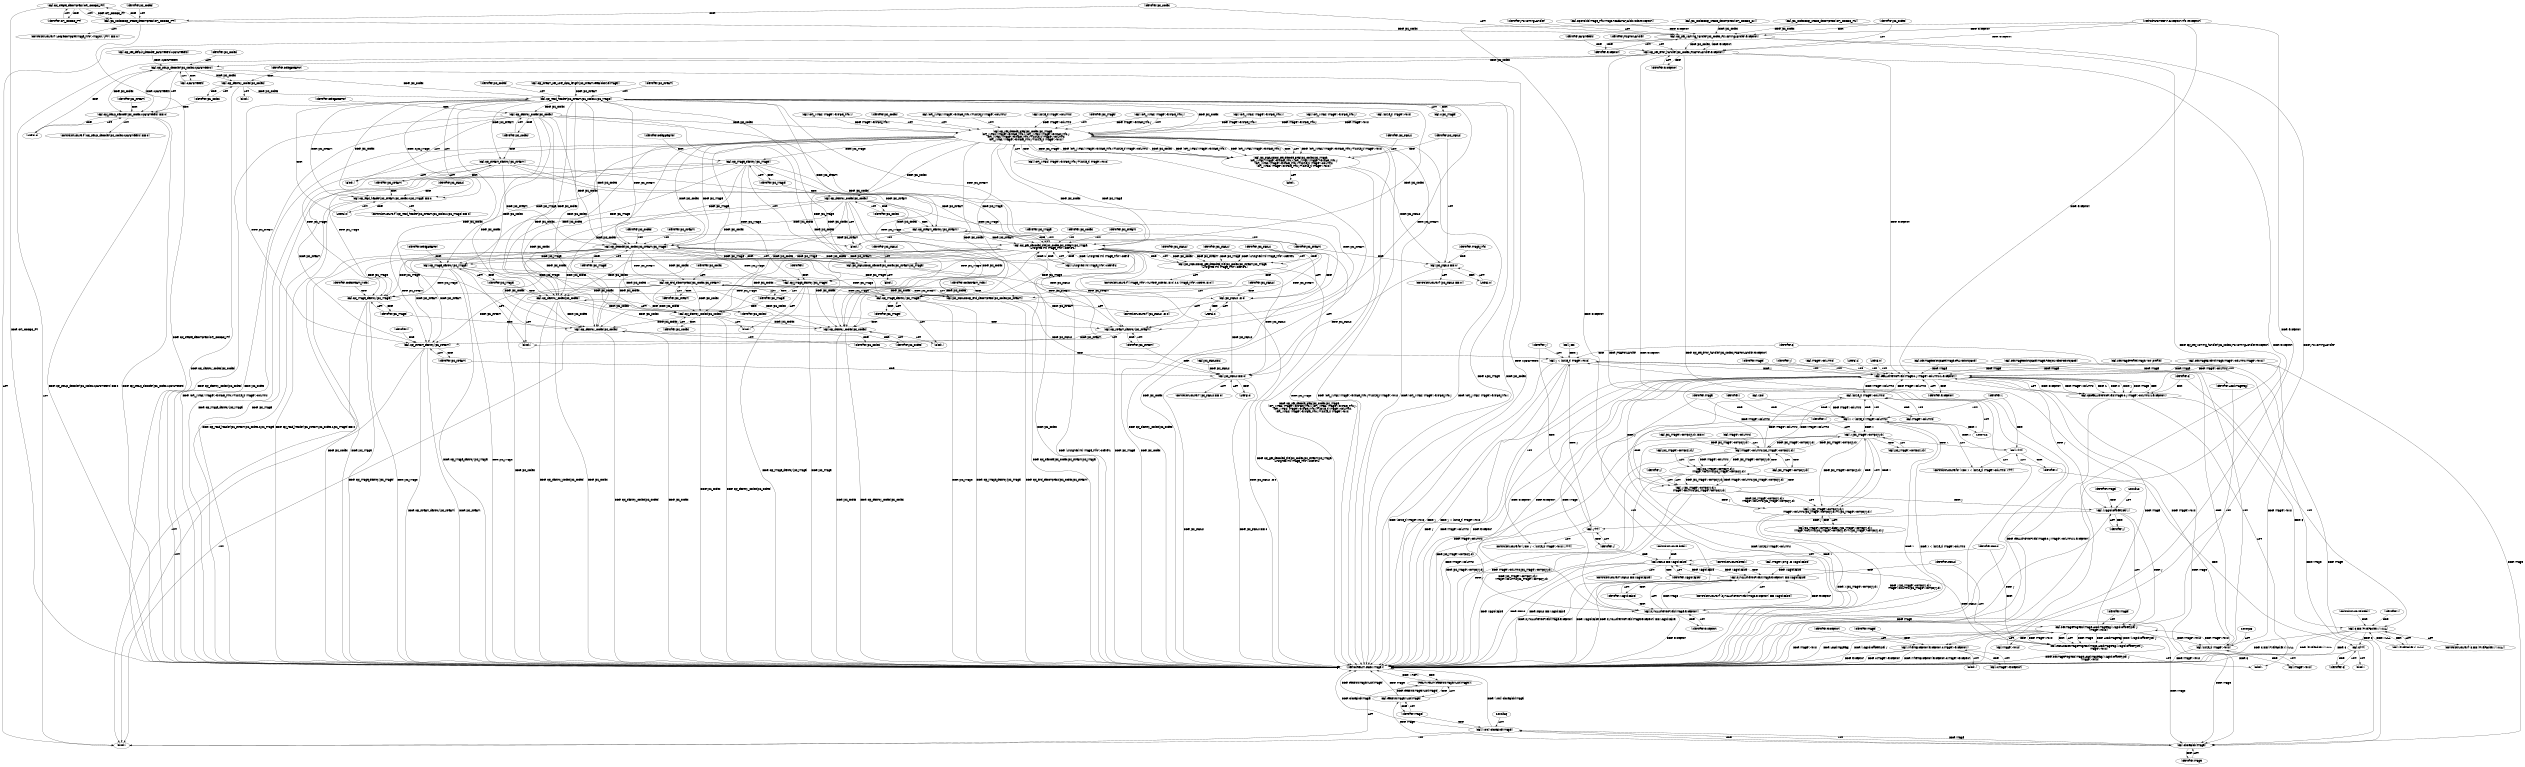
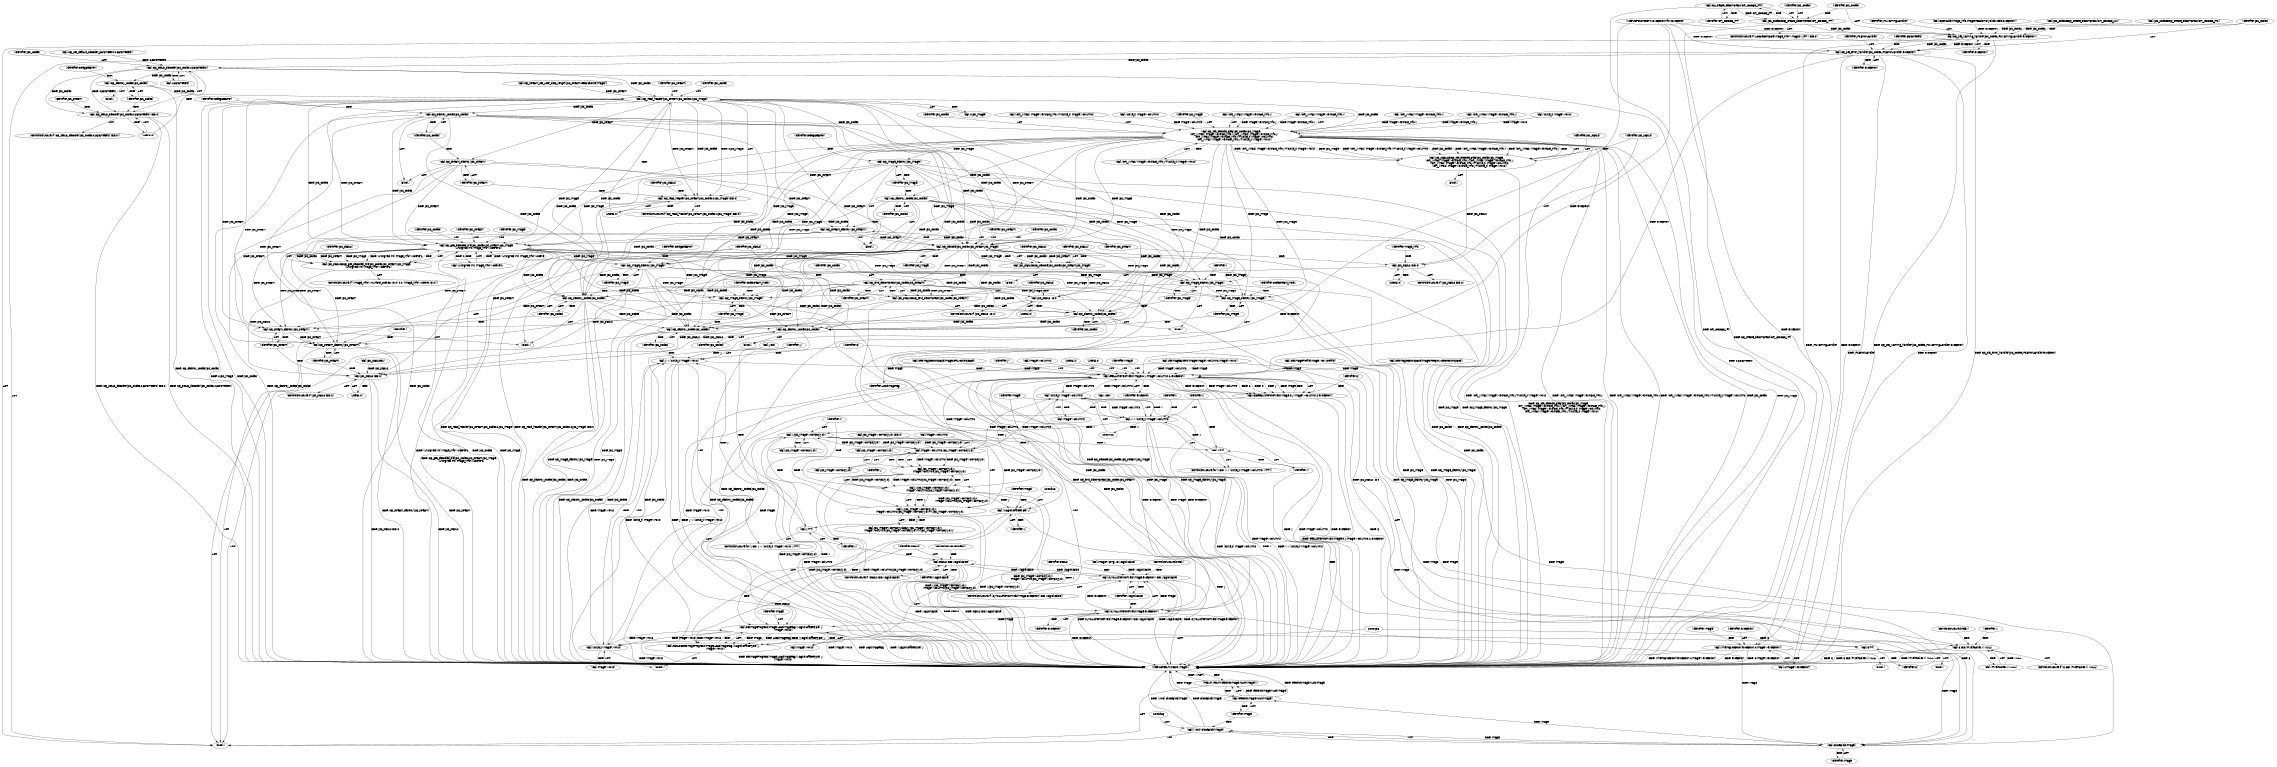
(943, 291) -> (893, 291)
(2363, 638) -> (1608, 632)
